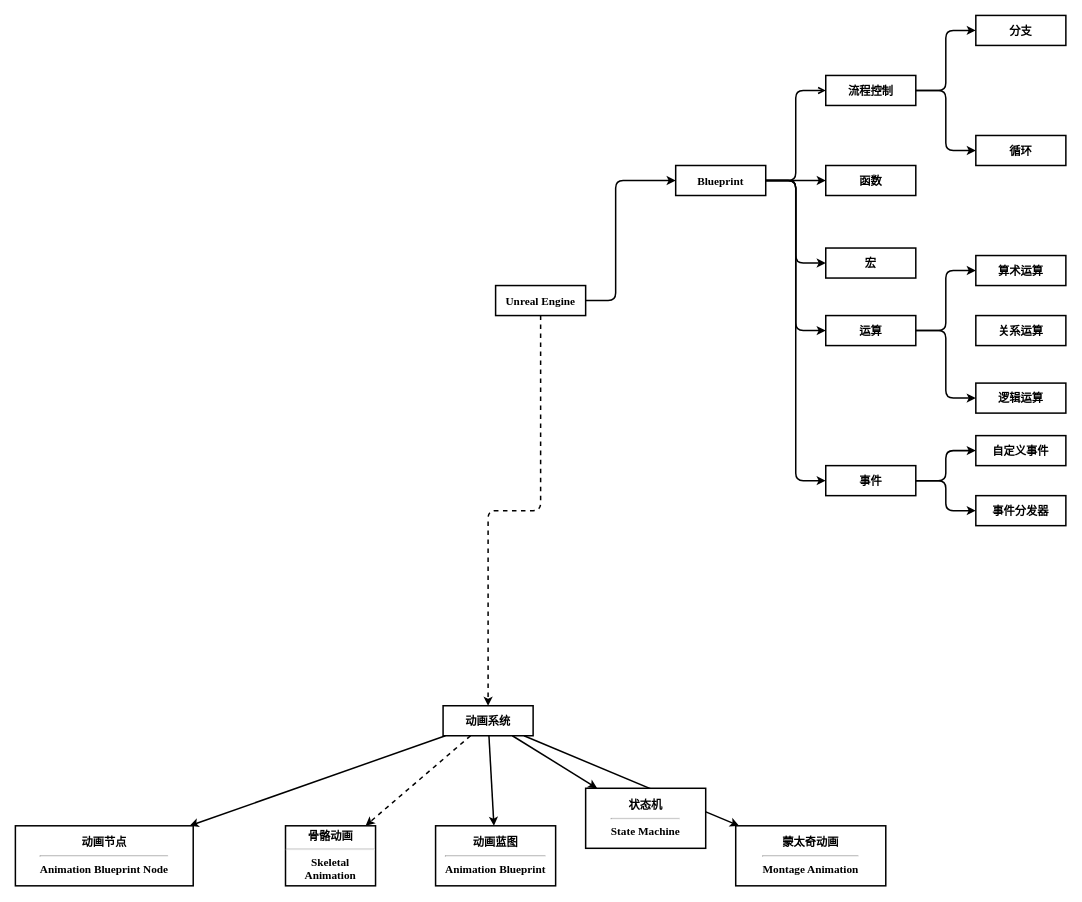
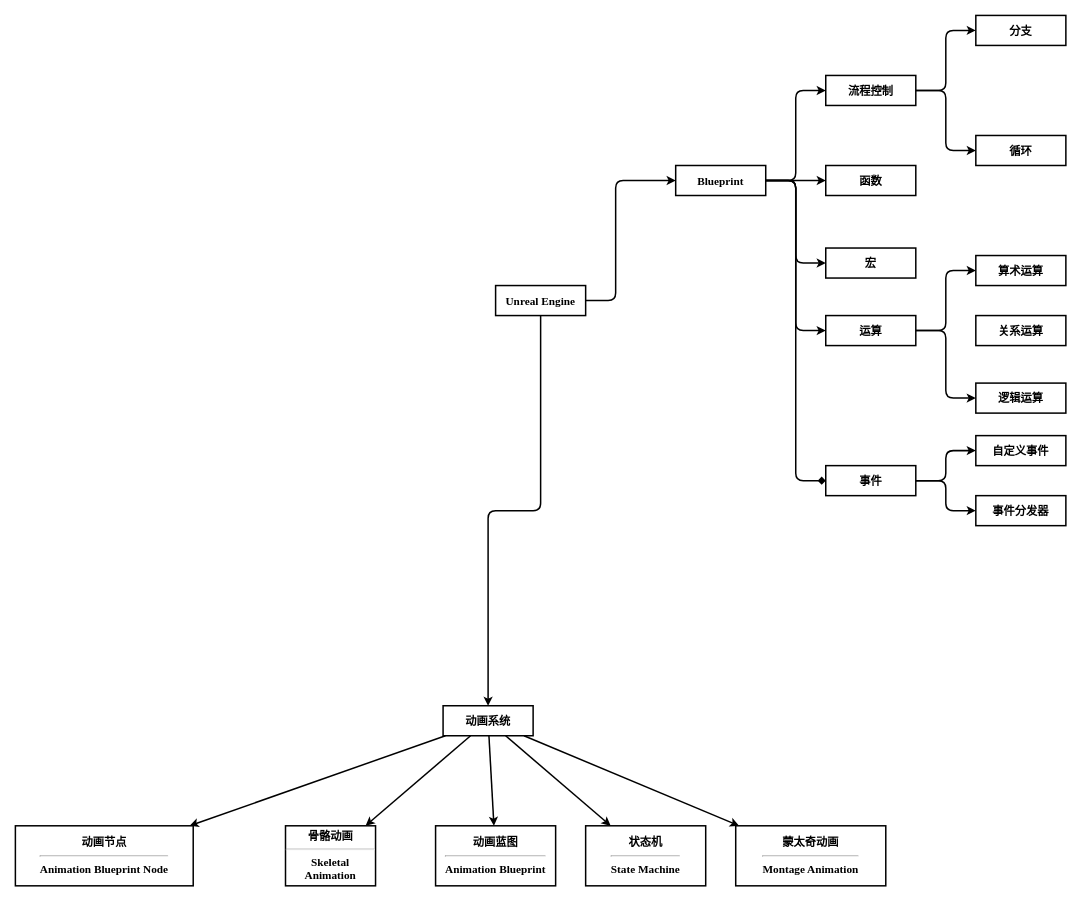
(818, 90) -> (817, 90)
(817, 480) -> (817, 480)
(516, 510) -> (516, 510)
(421, 778) -> (421, 778)
(645, 818) -> (645, 855)
